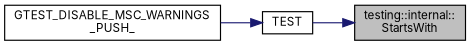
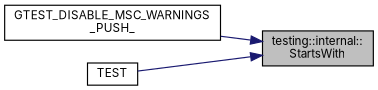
(236, 23) -> (236, 38)
